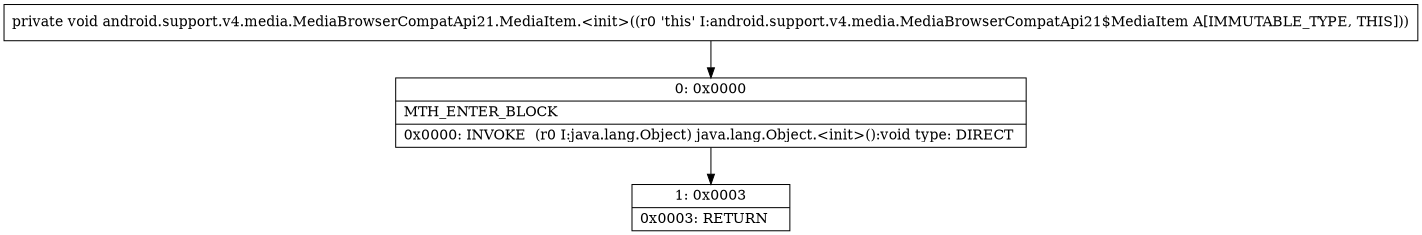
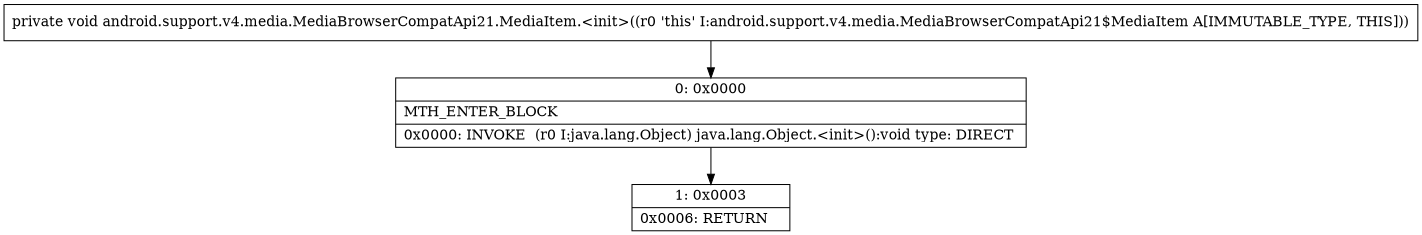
(711, 219) -> (711, 219)
